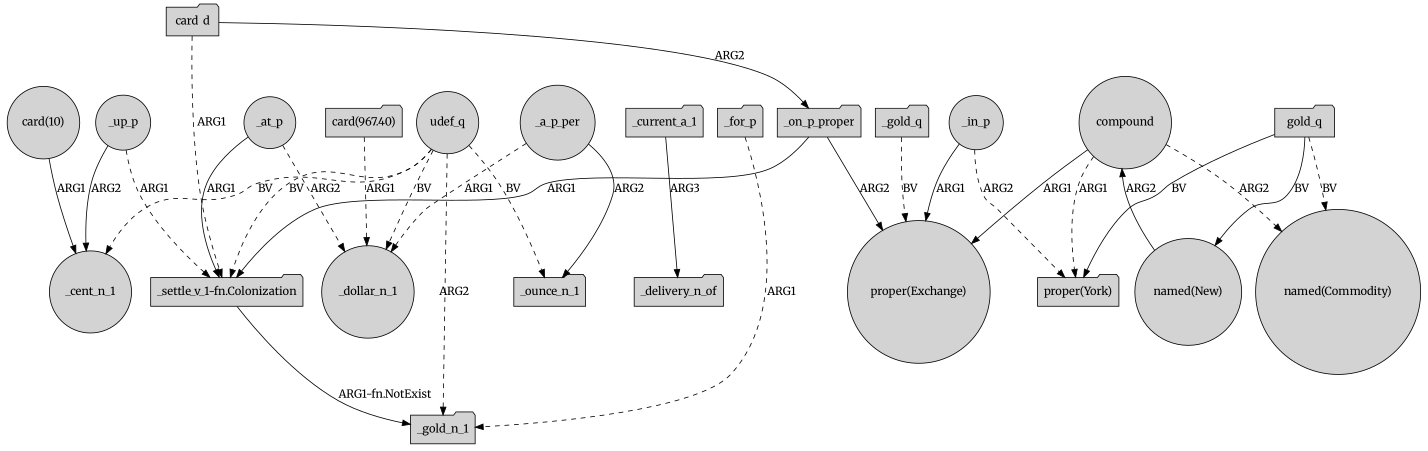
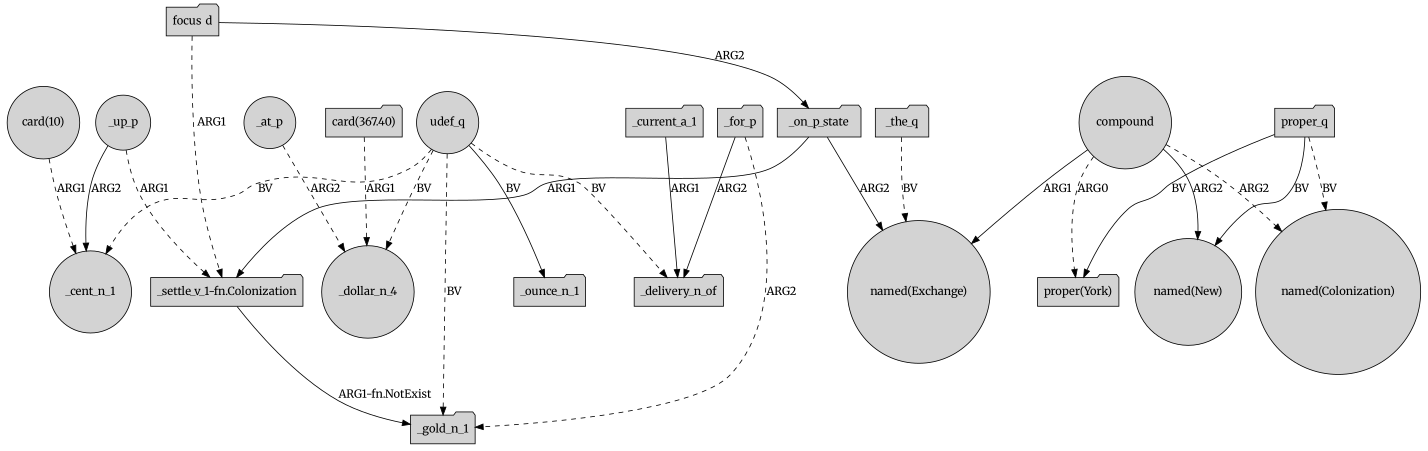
(193, 22) -> (193, 22)
(364, 123) -> (364, 123)
(558, 123) -> none
(819, 123) -> (819, 123)
(902, 123) -> (902, 123)
(976, 123) -> none
(1305, 123) -> (1305, 123)
(318, 172) -> (580, 184)
(205, 189) -> none
(685, 189) -> (685, 189)
(1093, 189) -> (1093, 189)
(59, 203) -> (59, 203)
(511, 204) -> (511, 204)
none -> (711, 204)
(1134, 216) -> (1191, 186)
(368, 292) -> (368, 292)
(454, 292) -> (454, 292)
(782, 292) -> (782, 292)
(919, 292) -> (919, 292)
(1338, 292) -> (1338, 292)
